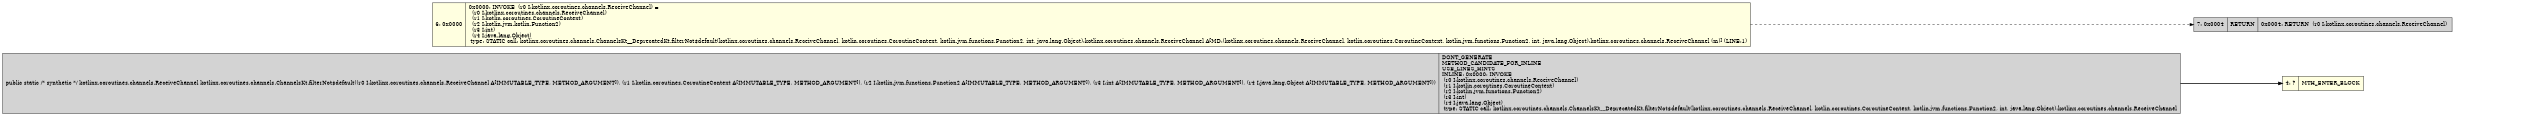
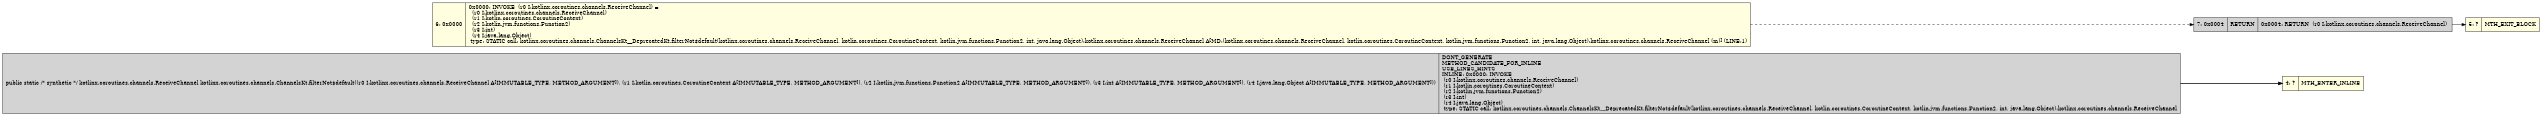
(515, 24) -> (520, 24)
none -> (2502, 25)
(2331, 83) -> (2331, 83)
